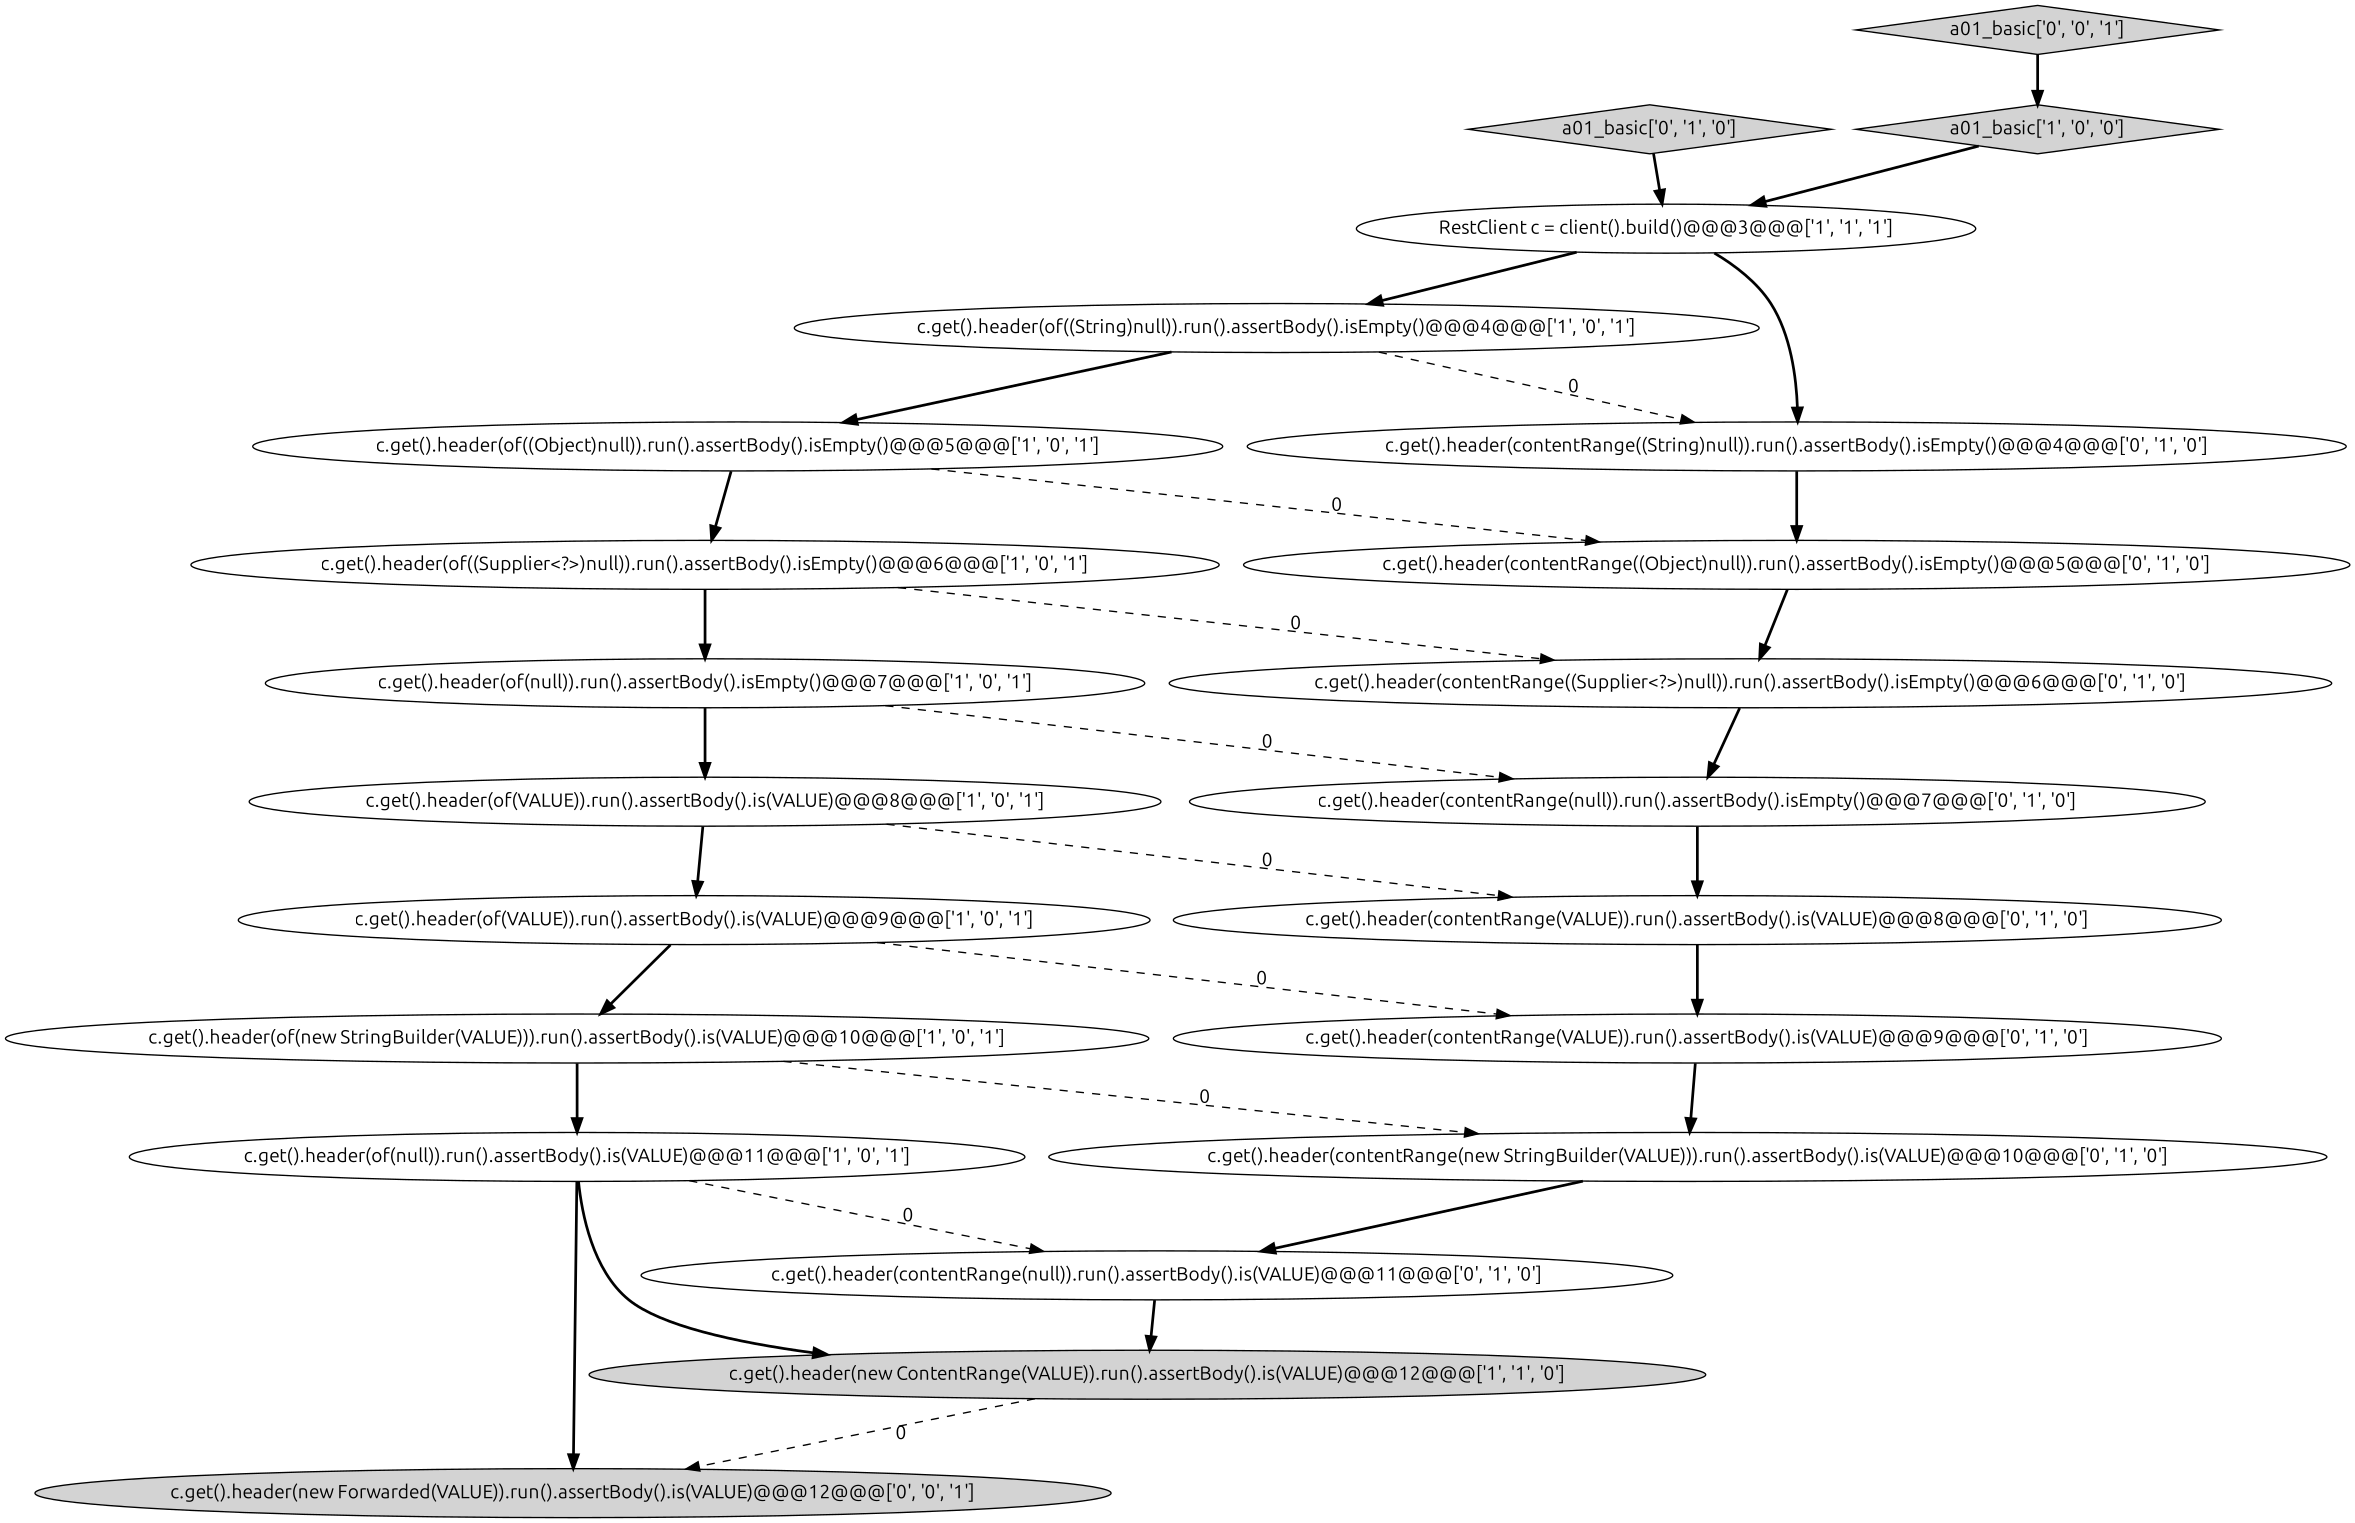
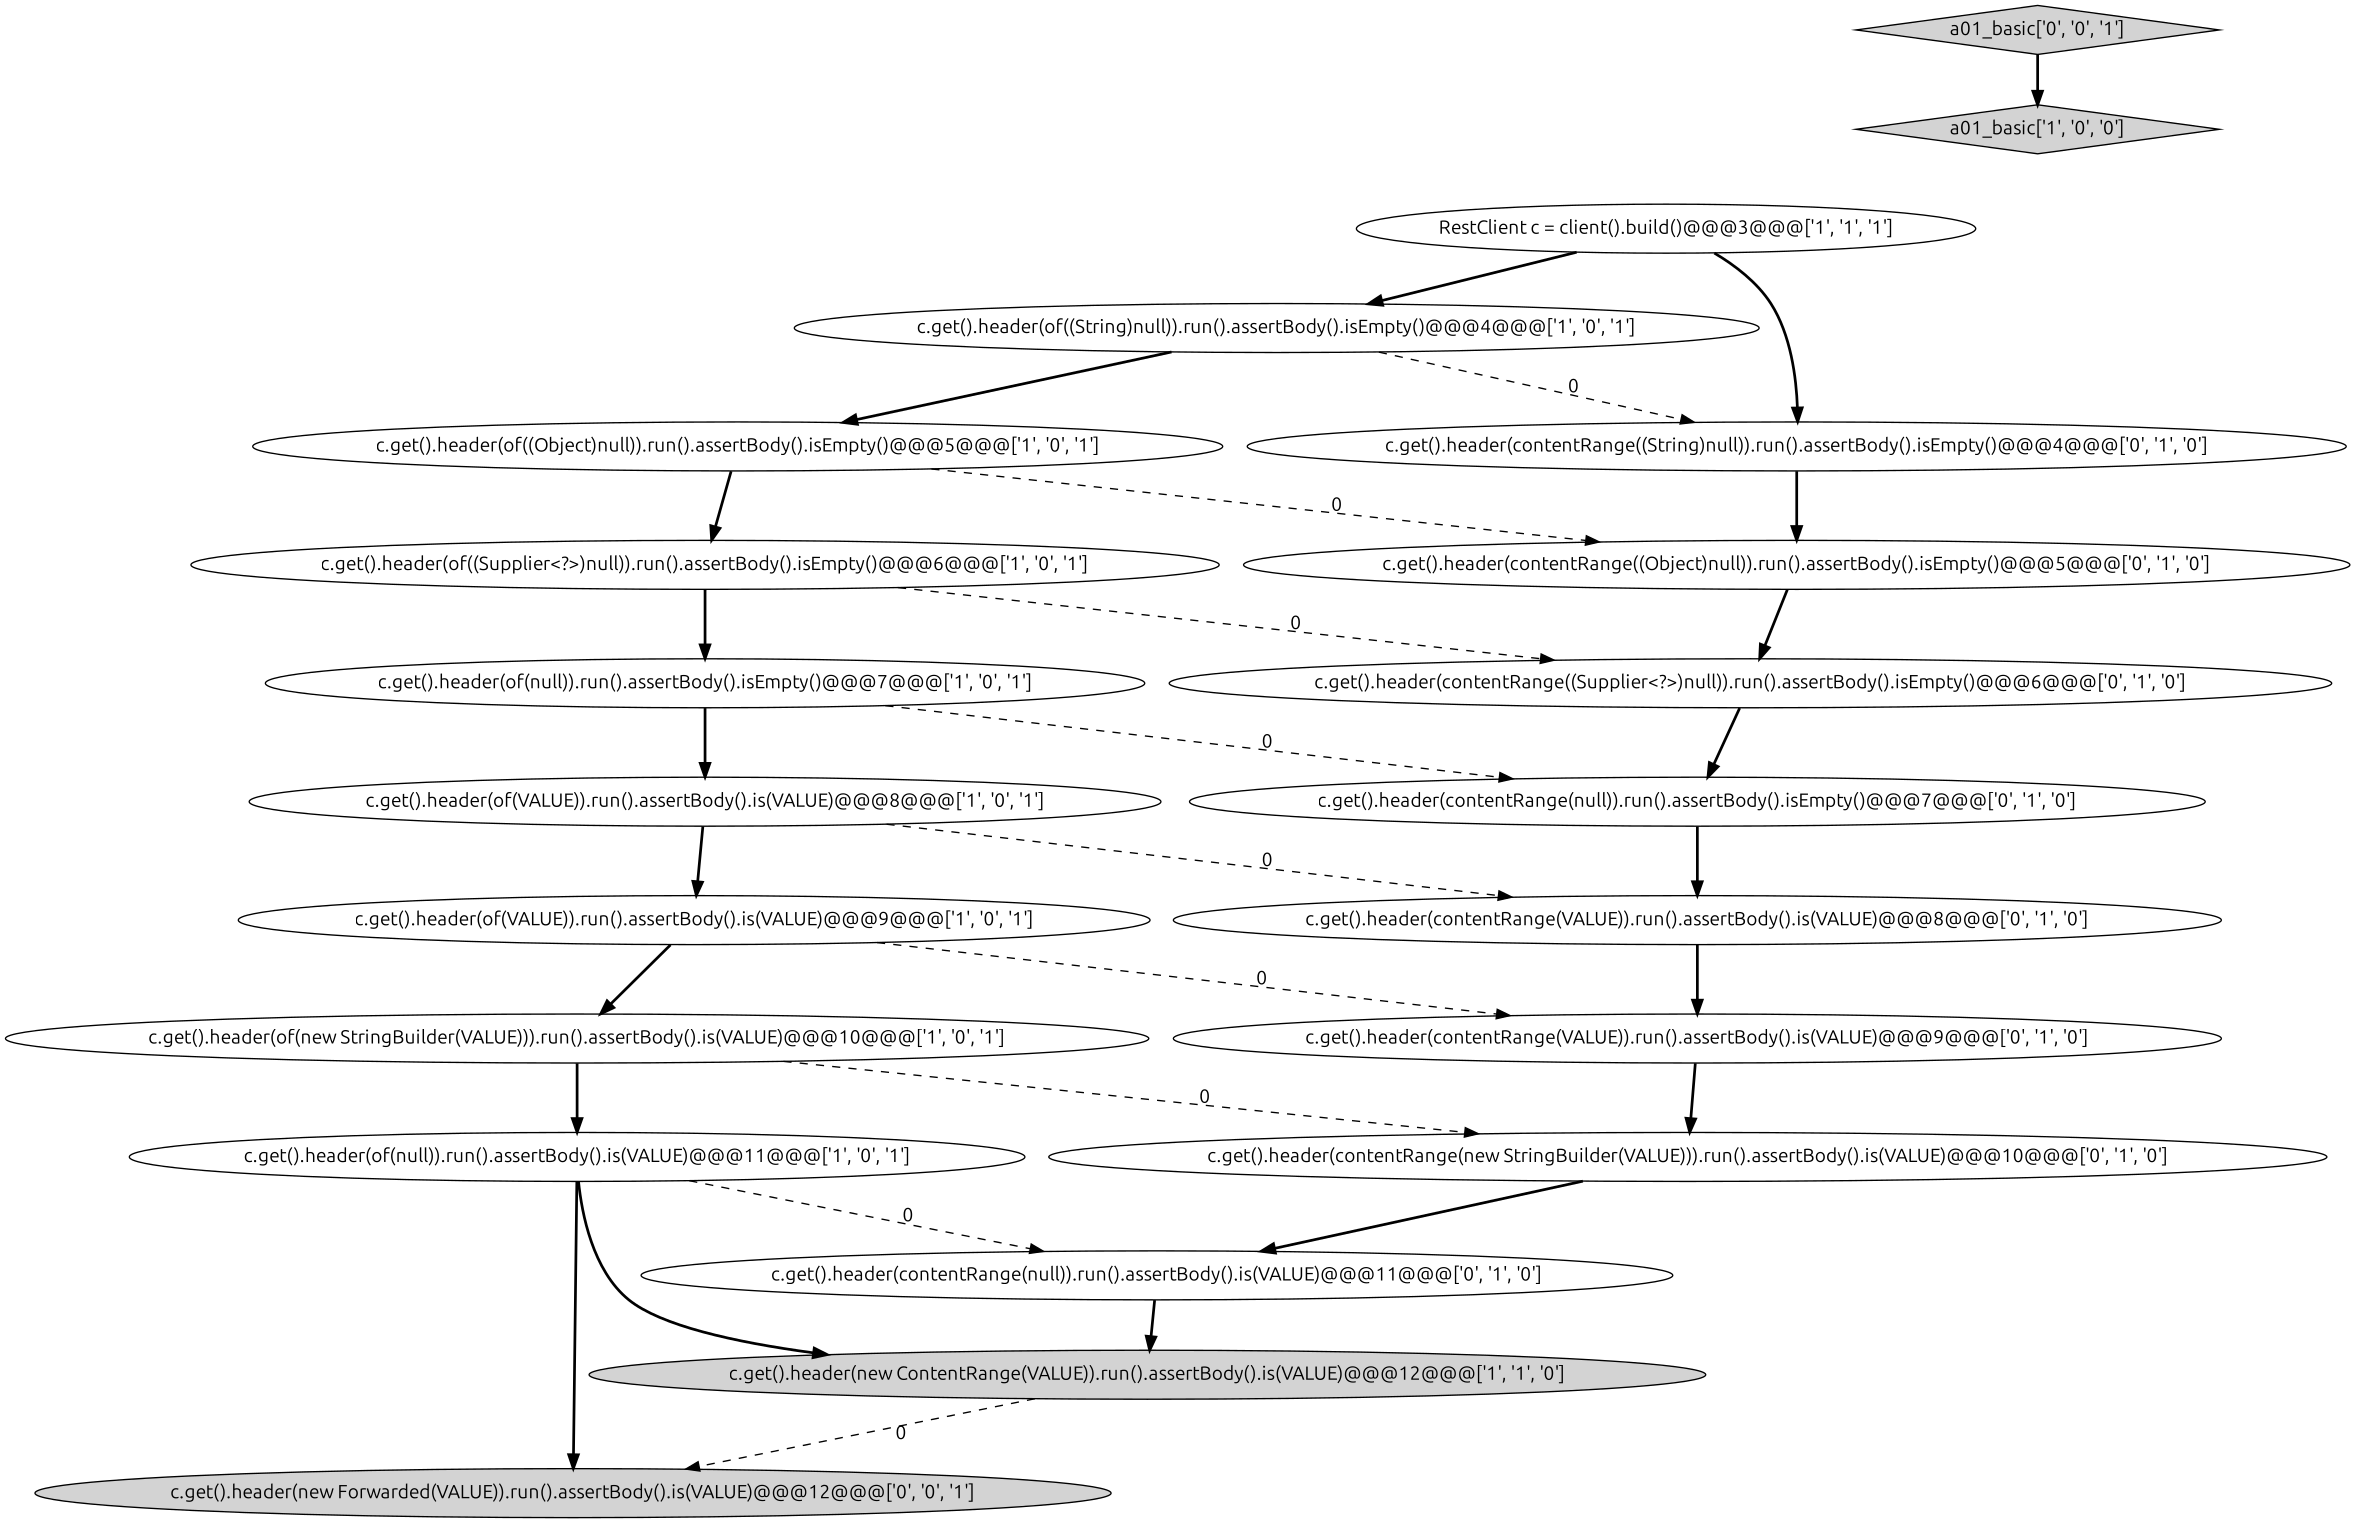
(1650, 129) -> none
(1872, 174) -> none
